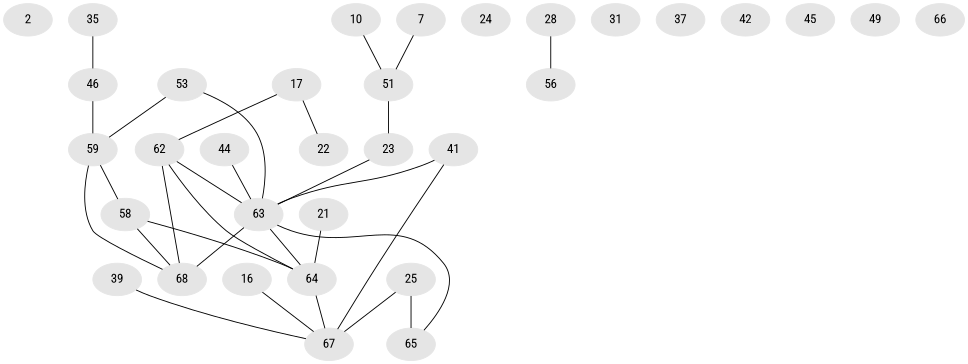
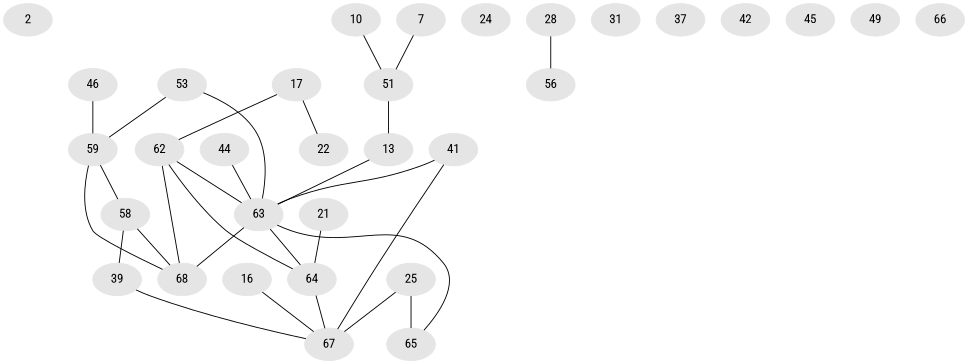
(93, 20) -> none
(388, 150) -> (388, 150)
(217, 242) -> (122, 243)
